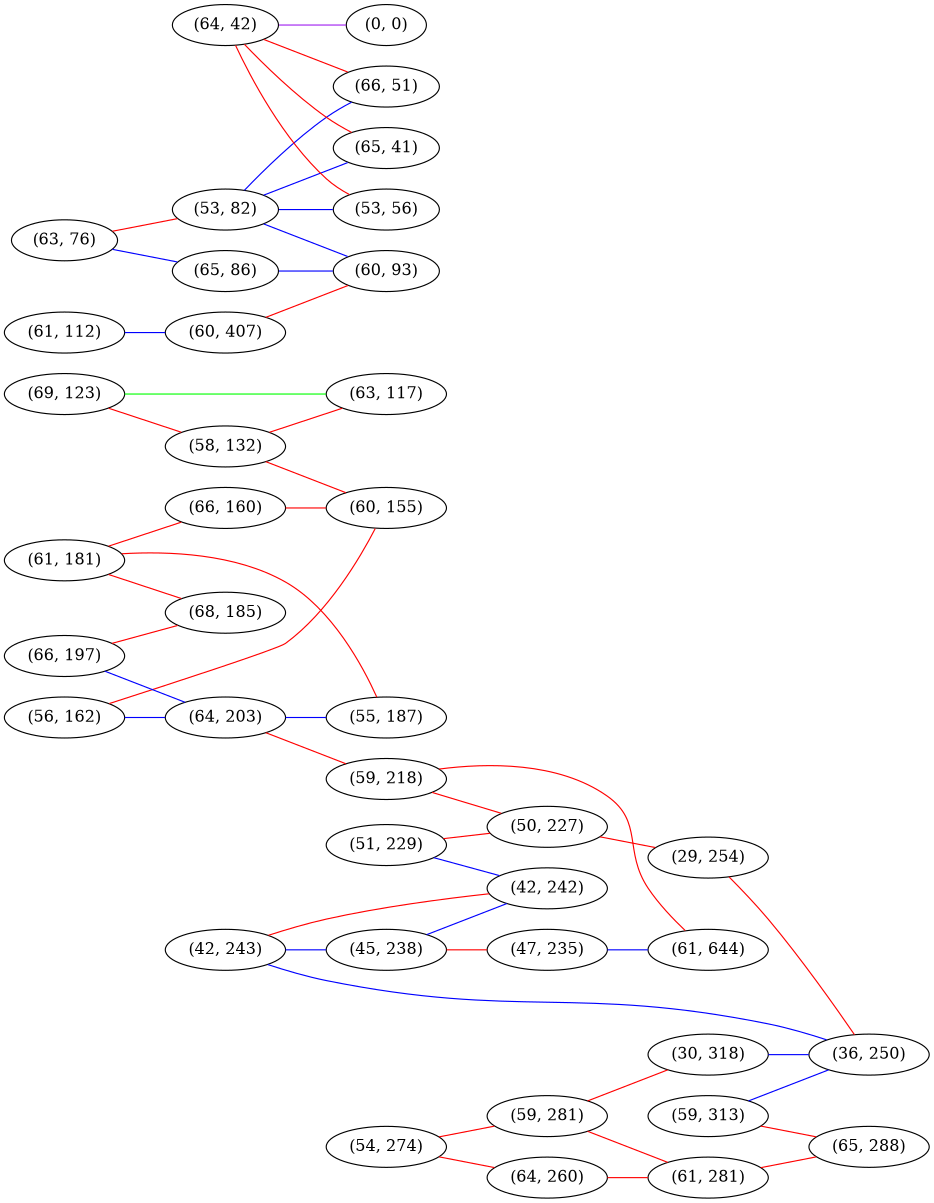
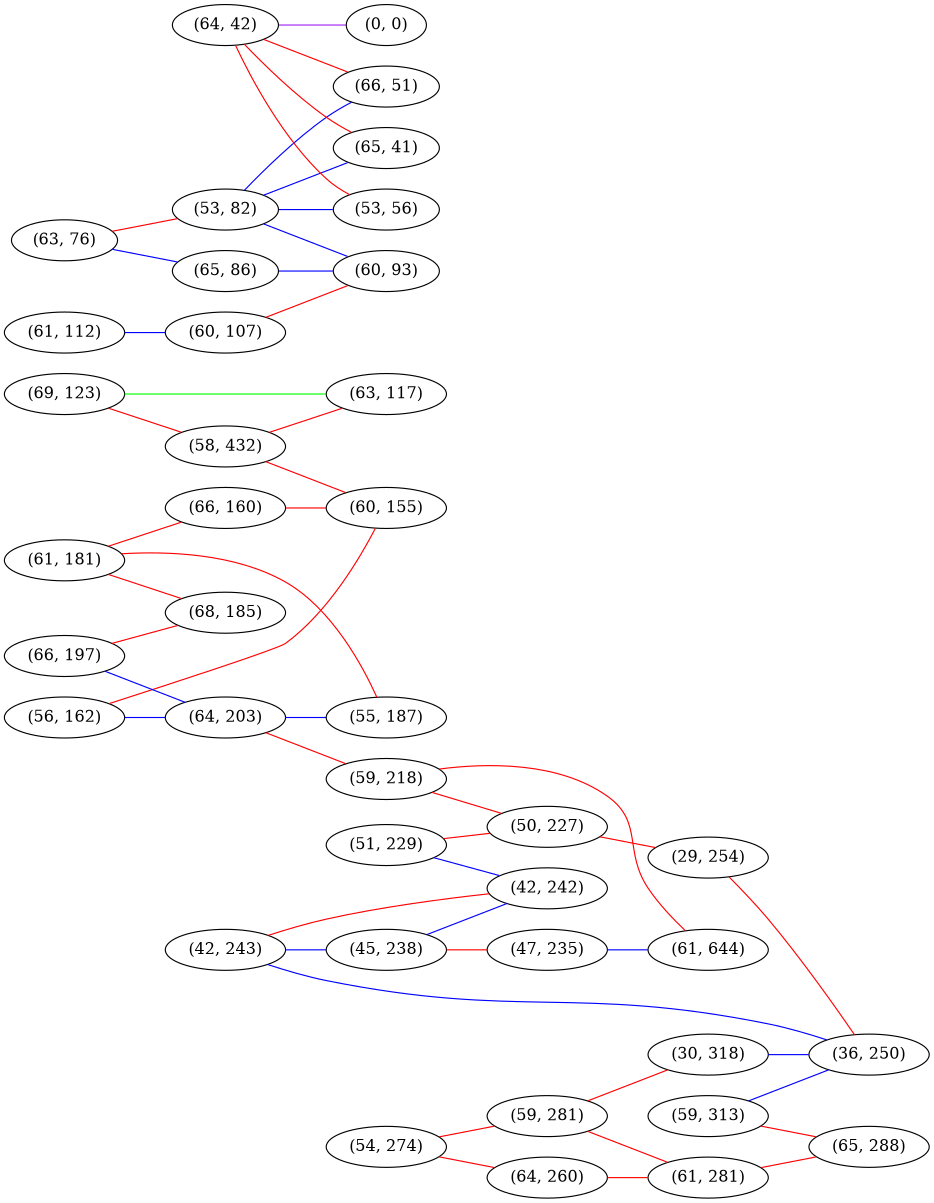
(225, 333) -> (225, 333)
(225, 446) -> (225, 446)
